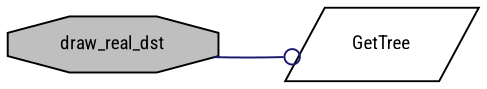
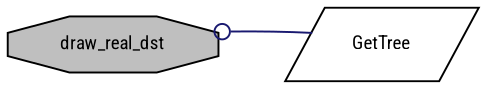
(249, 58) -> (271, 32)
